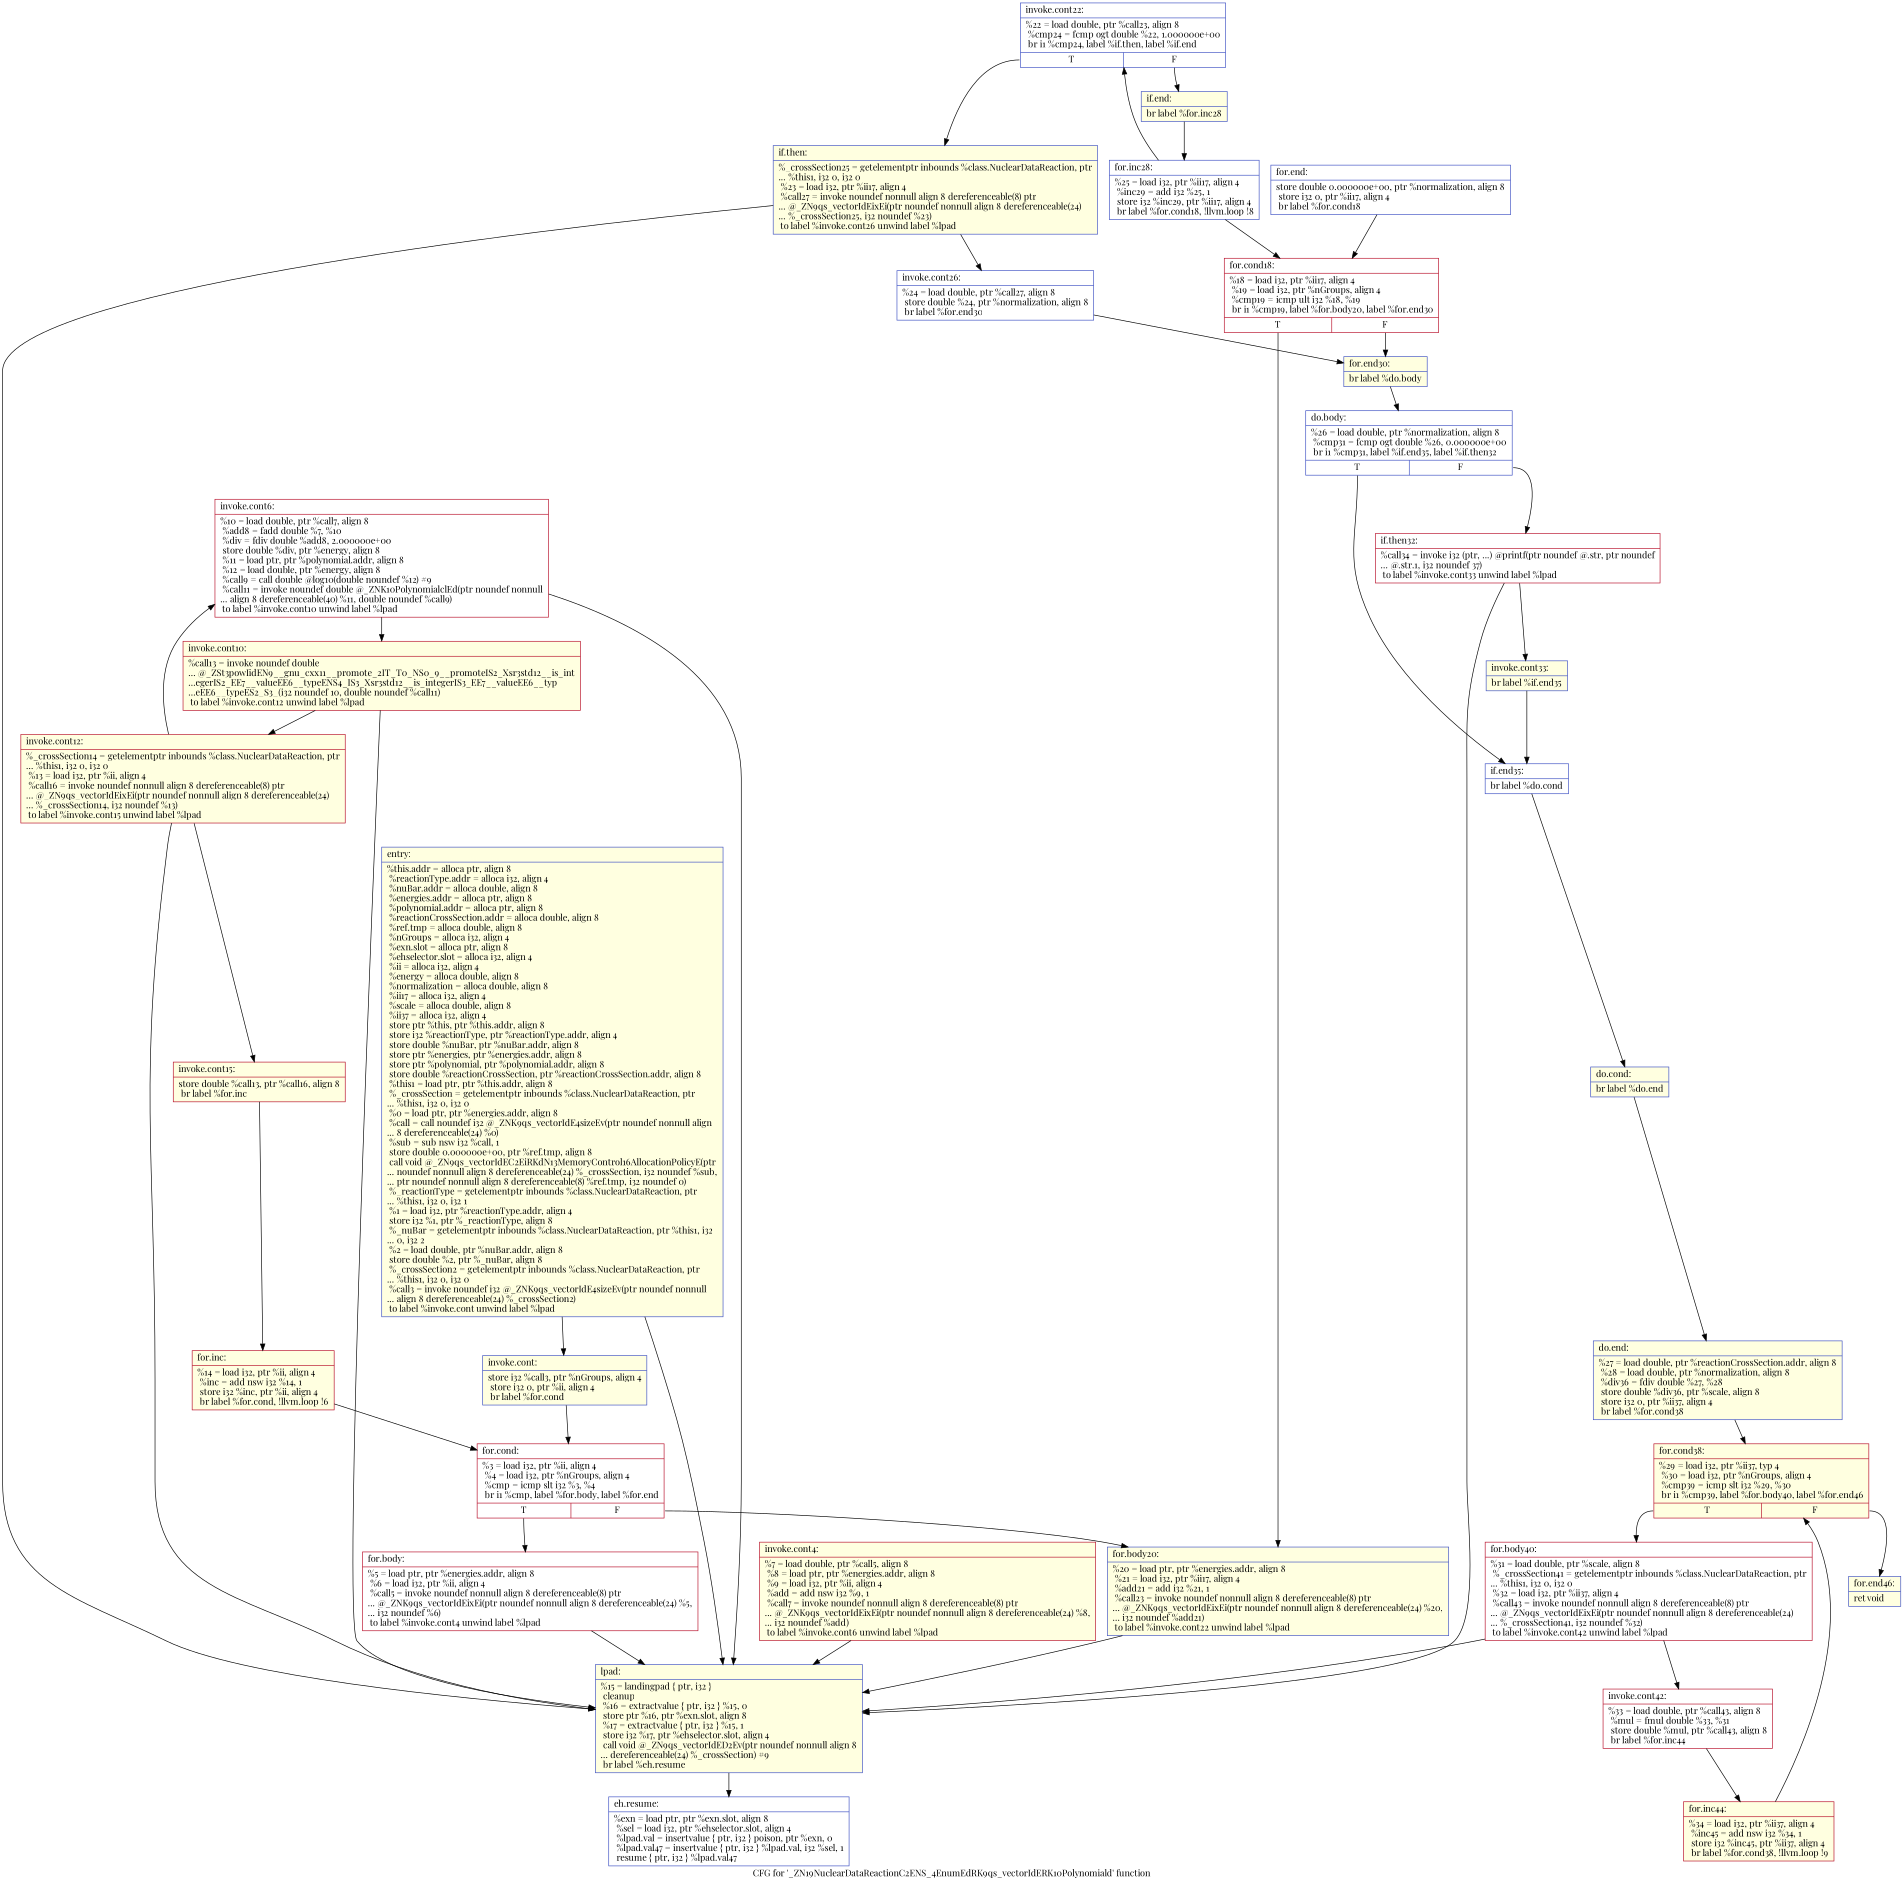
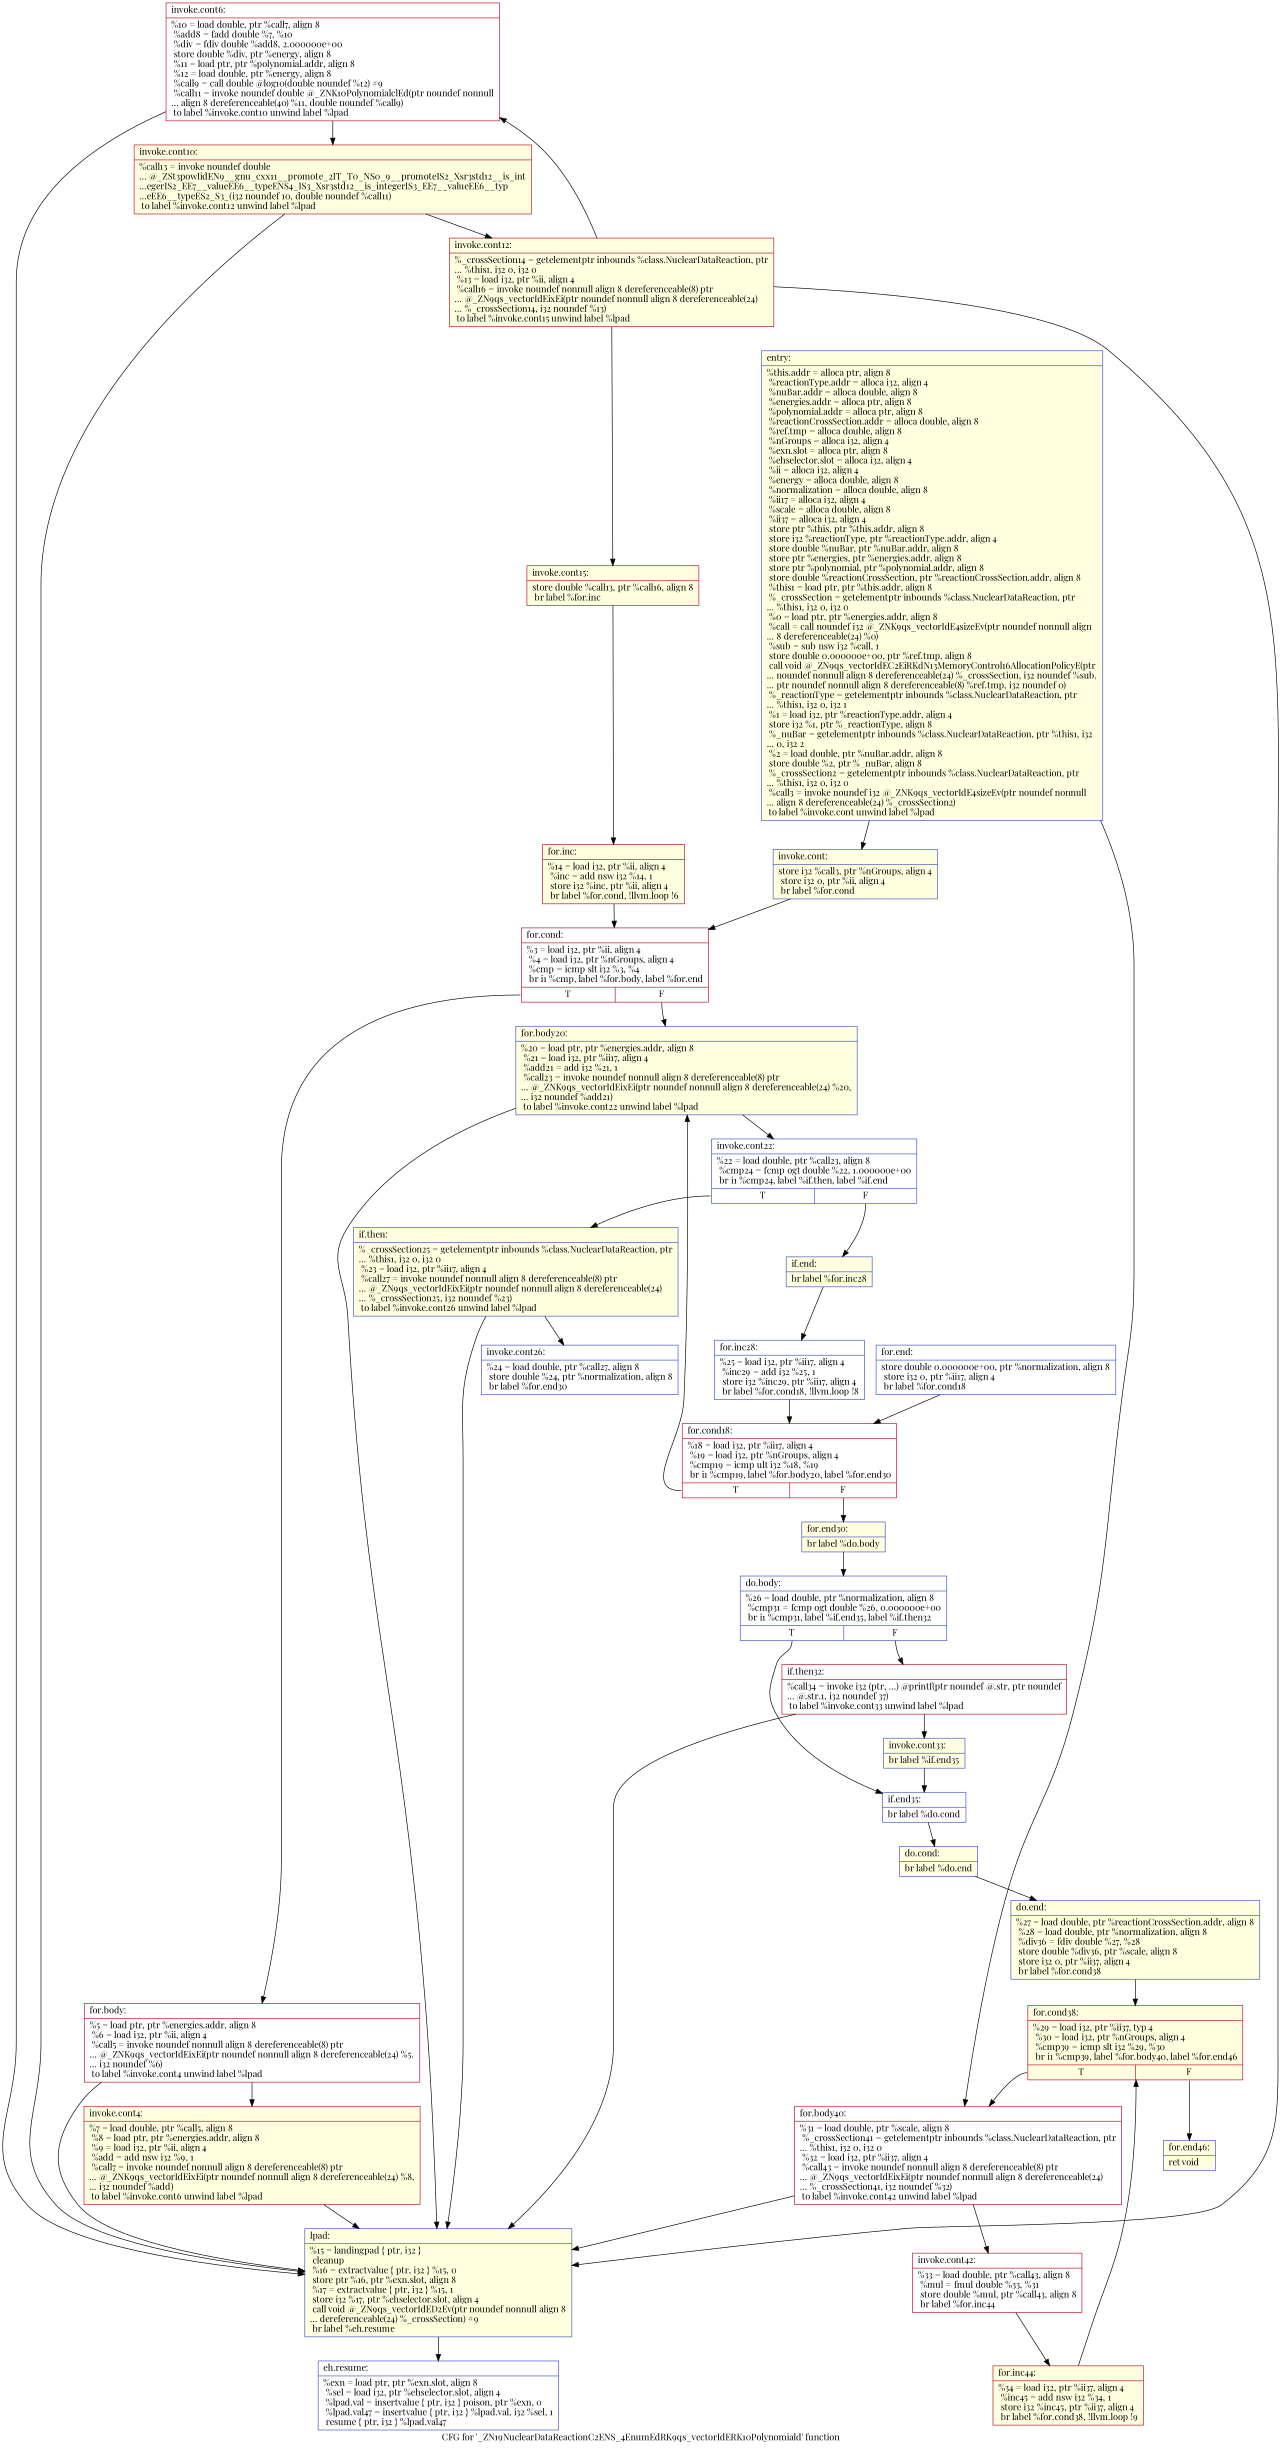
(1135, 120) -> (755, 1125)
(1216, 338) -> none
(693, 1485) -> (1114, 1467)
none -> (252, 2091)
